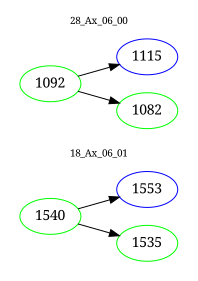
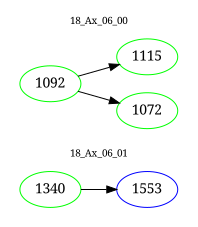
(99, 21) -> (99, 21)
(147, 57) -> (147, 57)
(147, 111) -> (147, 111)
(50, 216) -> (50, 189)
(147, 243) -> none
